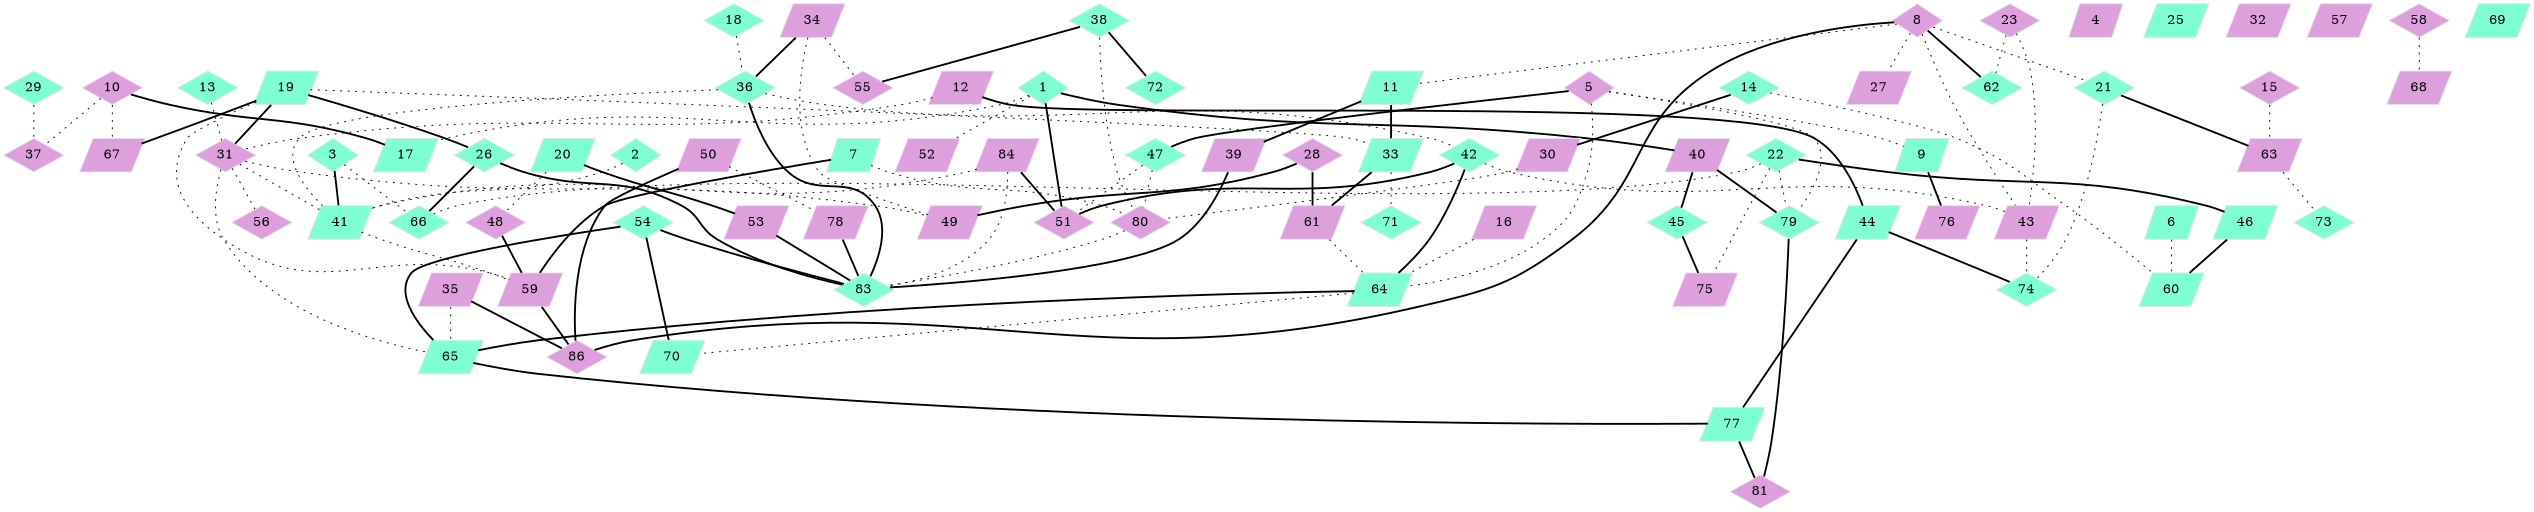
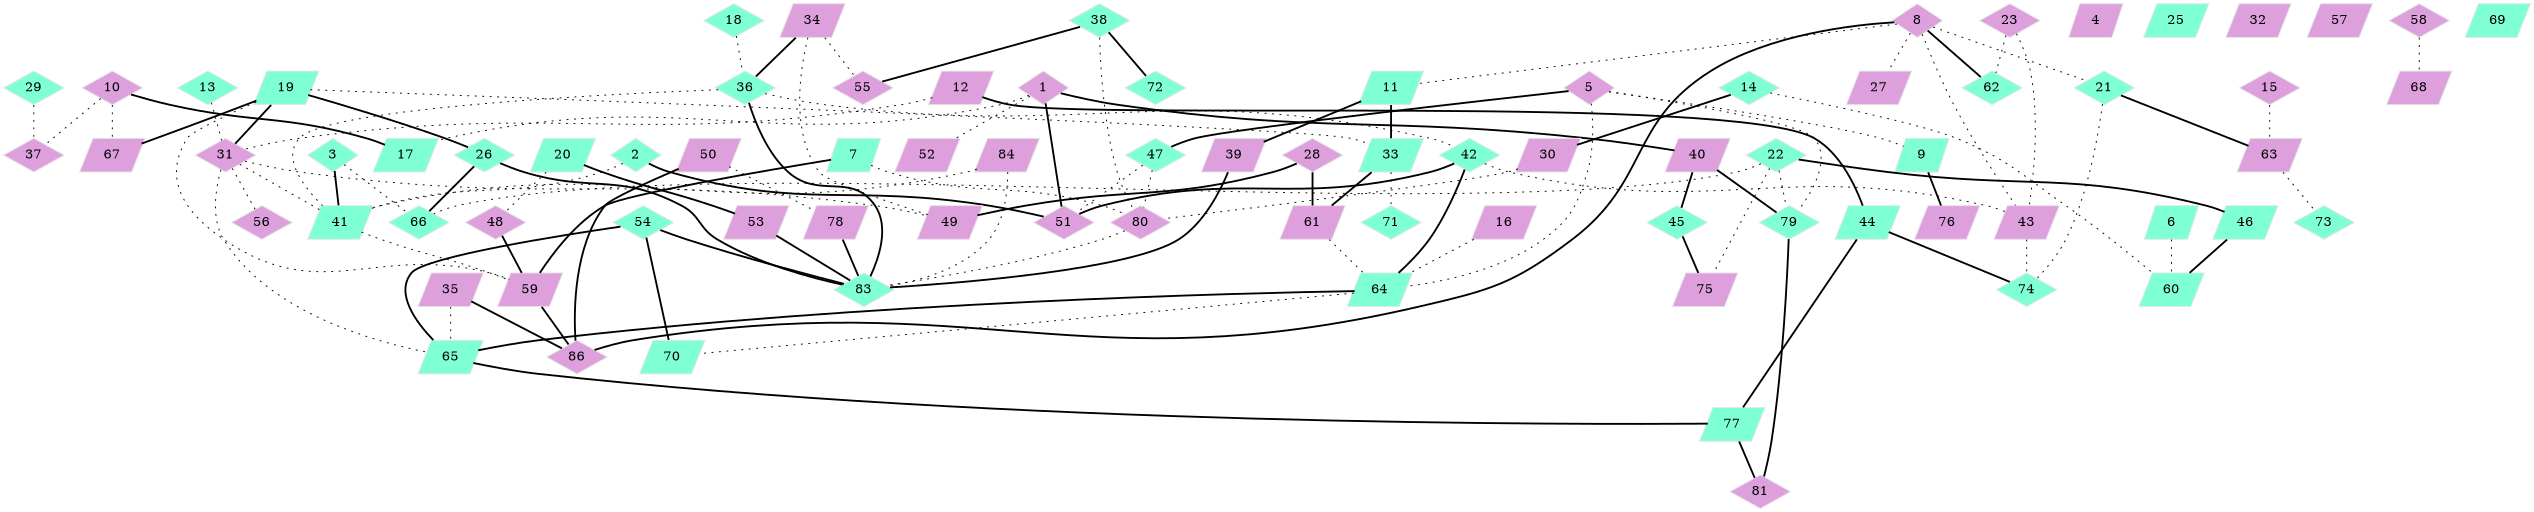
(1043, 88) -> (1043, 88)
(1038, 191) -> (895, 196)
